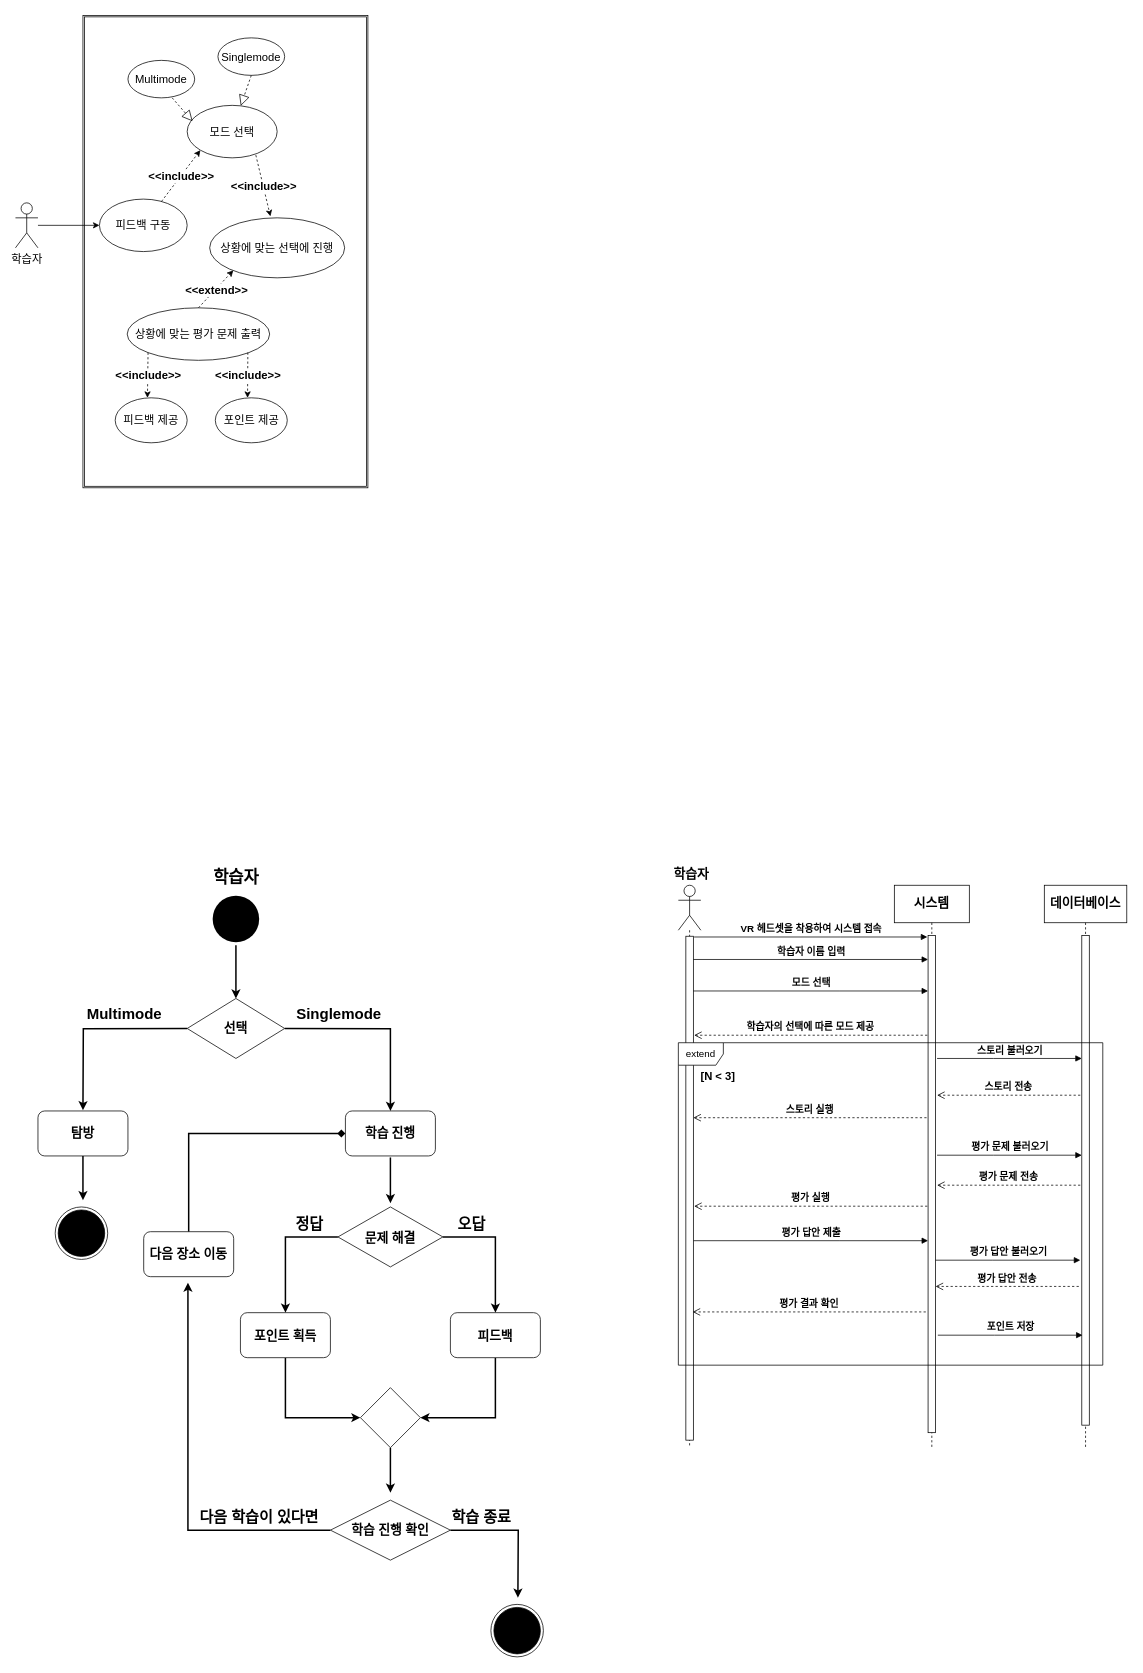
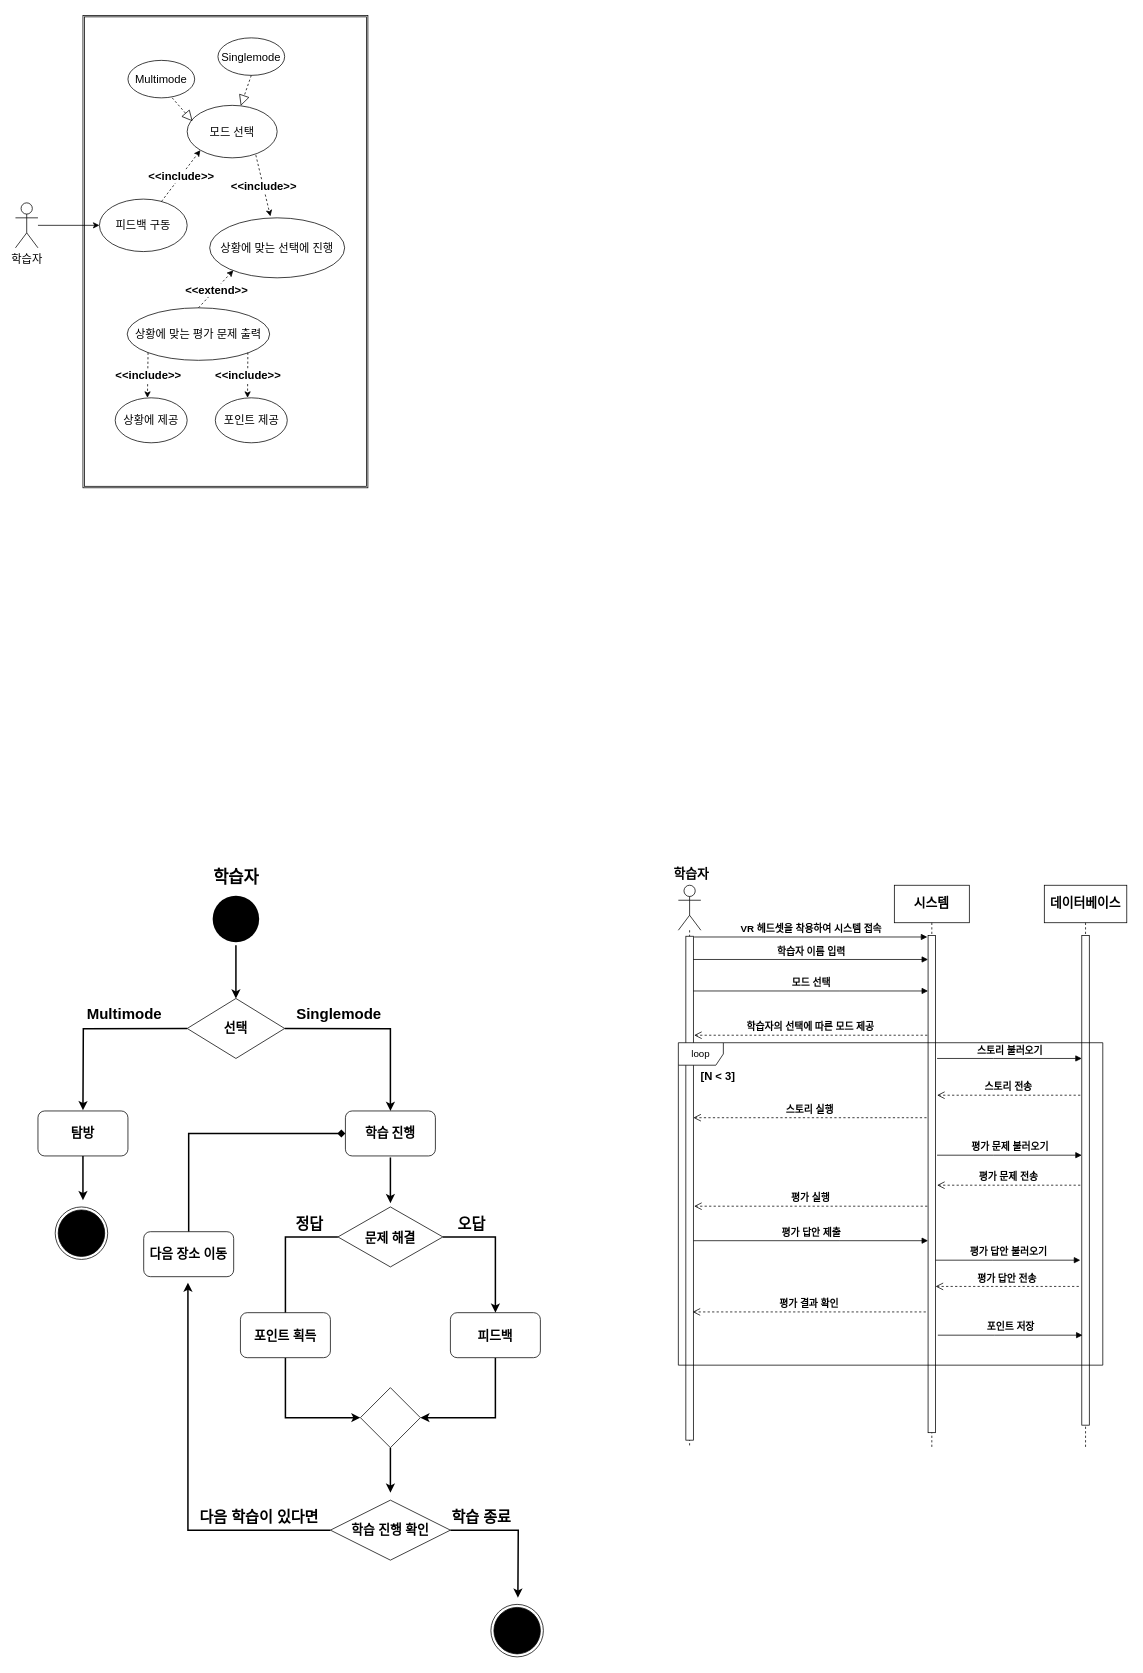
(151, 420) -> (151, 420)
(701, 1054) -> (701, 1054)
(285, 1305) -> (285, 1307)
